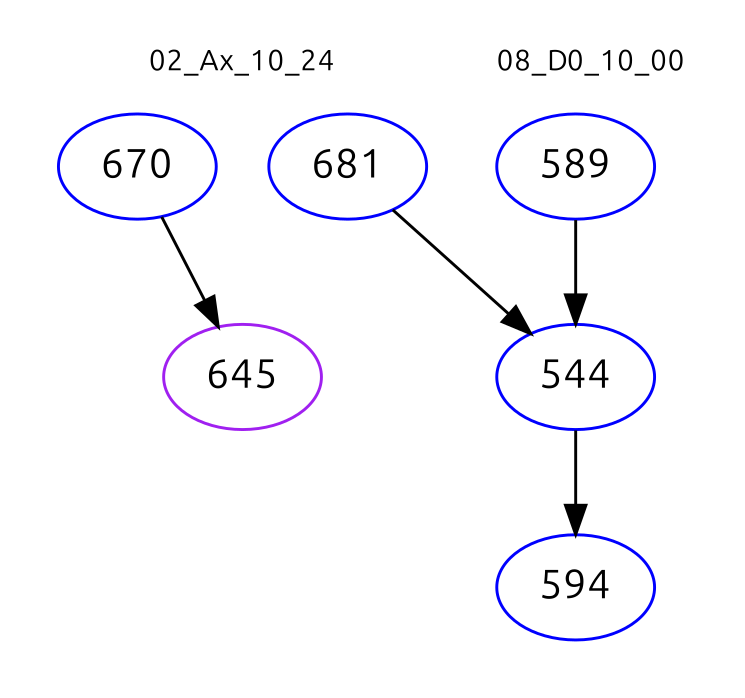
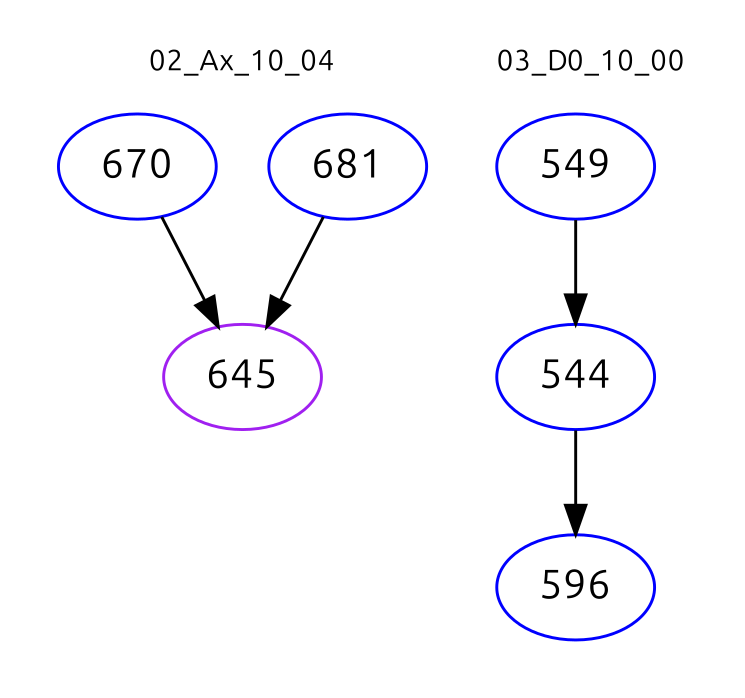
(243, 63) -> (243, 63)
(592, 63) -> (592, 63)
(576, 167) -> (576, 167)
(430, 244) -> (302, 259)
(576, 587) -> (576, 587)
